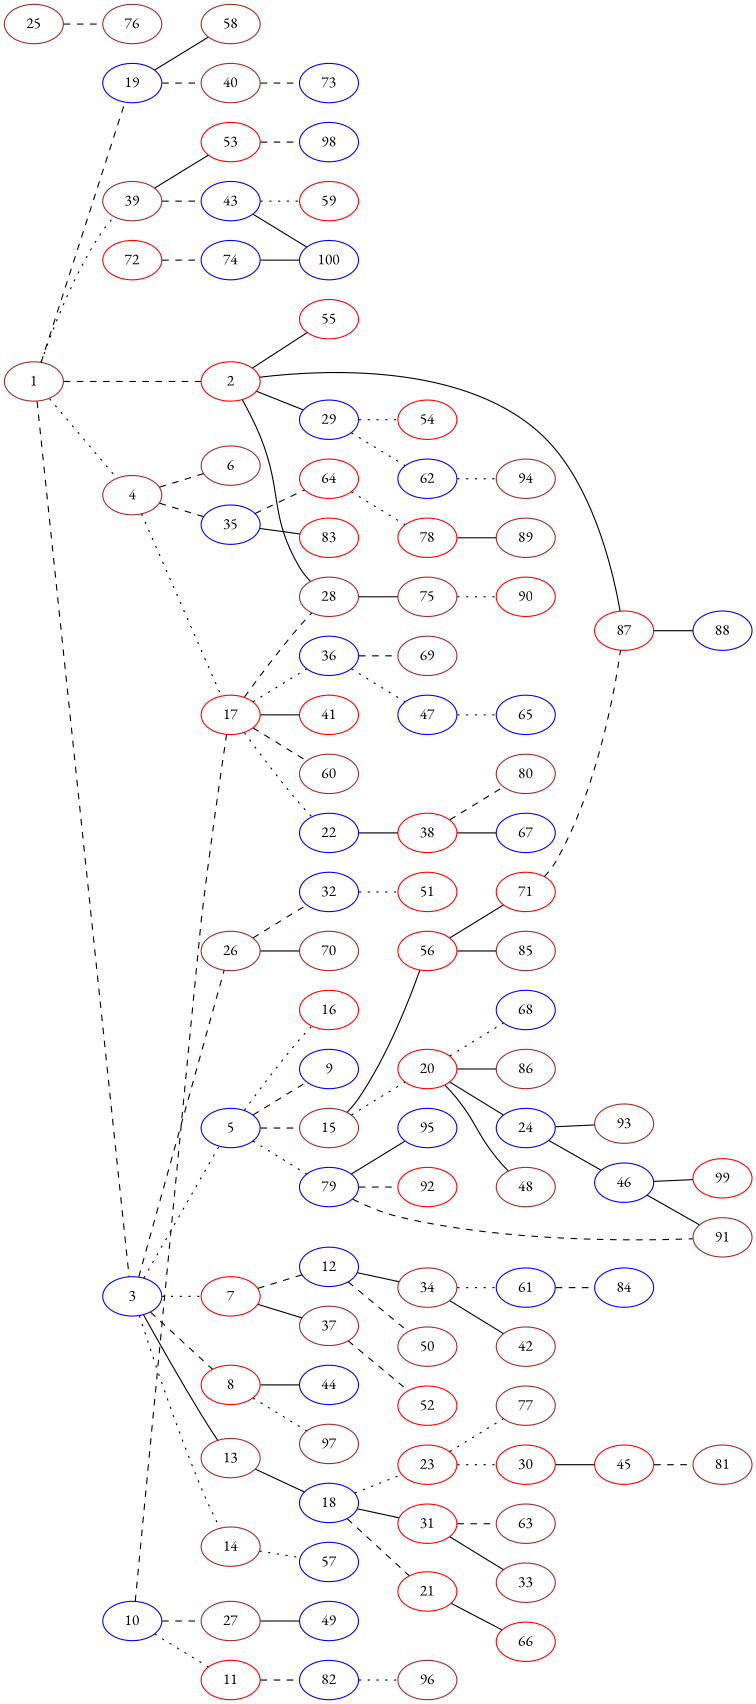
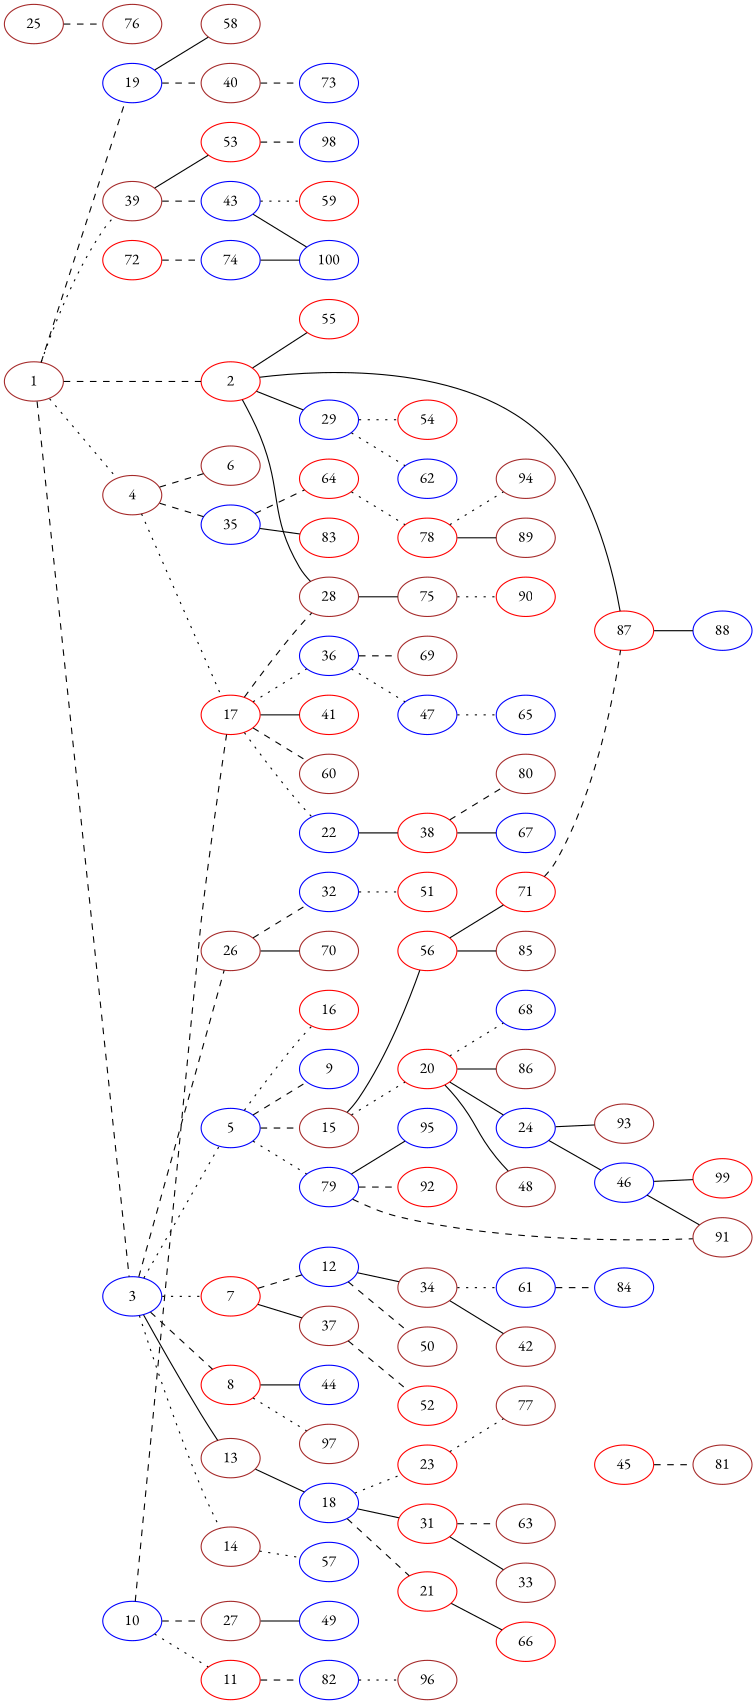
(477, 479) -> (477, 508)
(526, 1465) -> none
